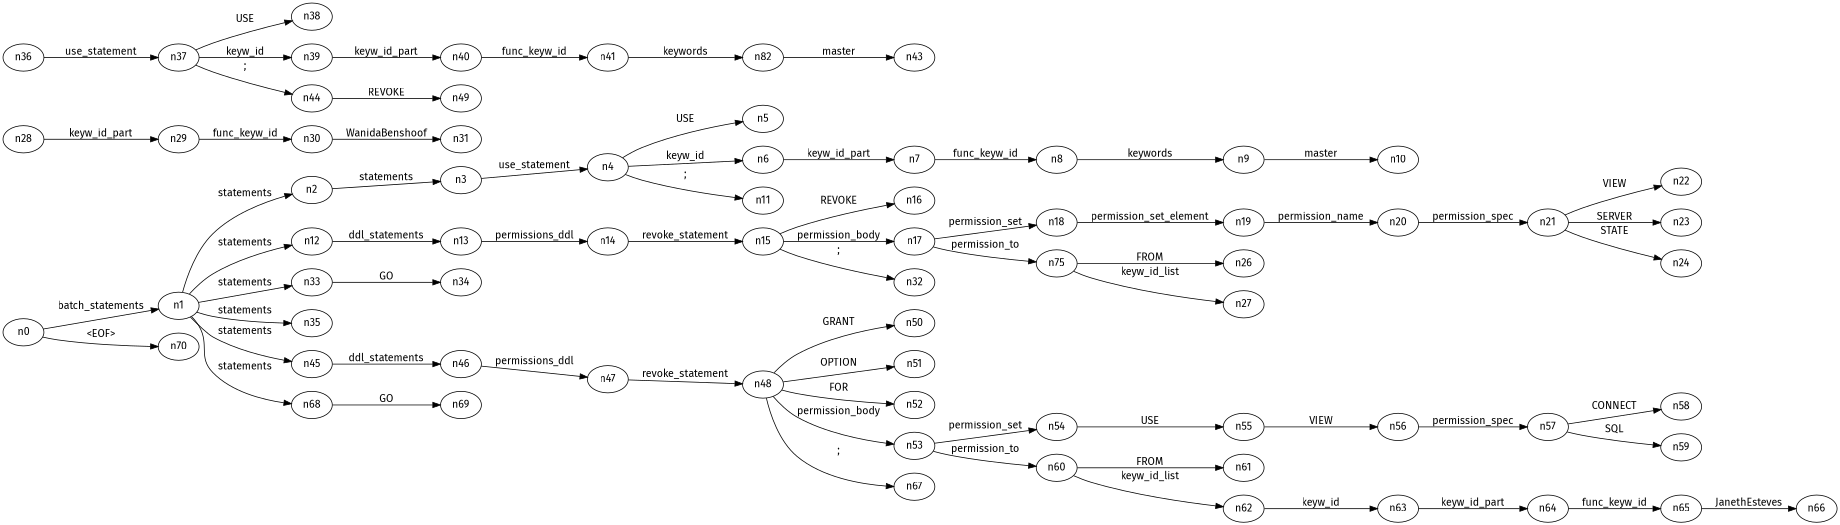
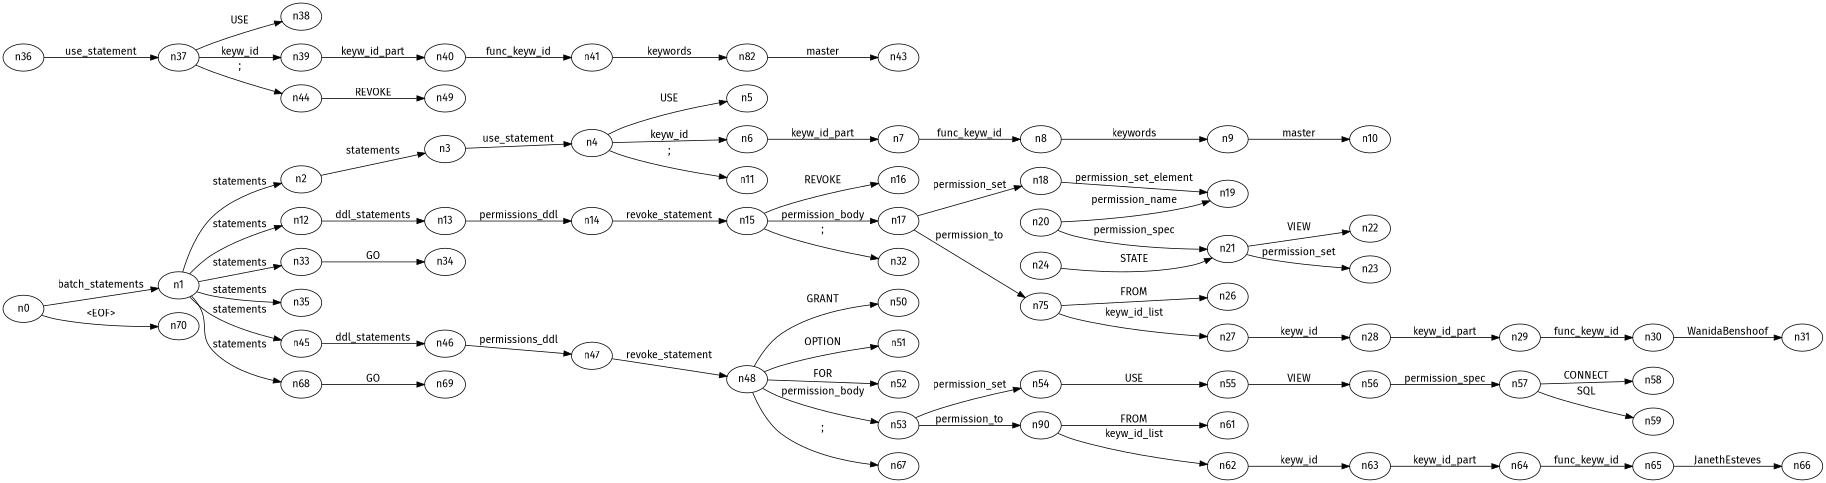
(1615, 217) -> (1299, 252)
(1317, 223) -> (1132, 216)
(1609, 246) -> (1133, 272)
none -> (1295, 338)
(1057, 468) -> (1041, 425)
